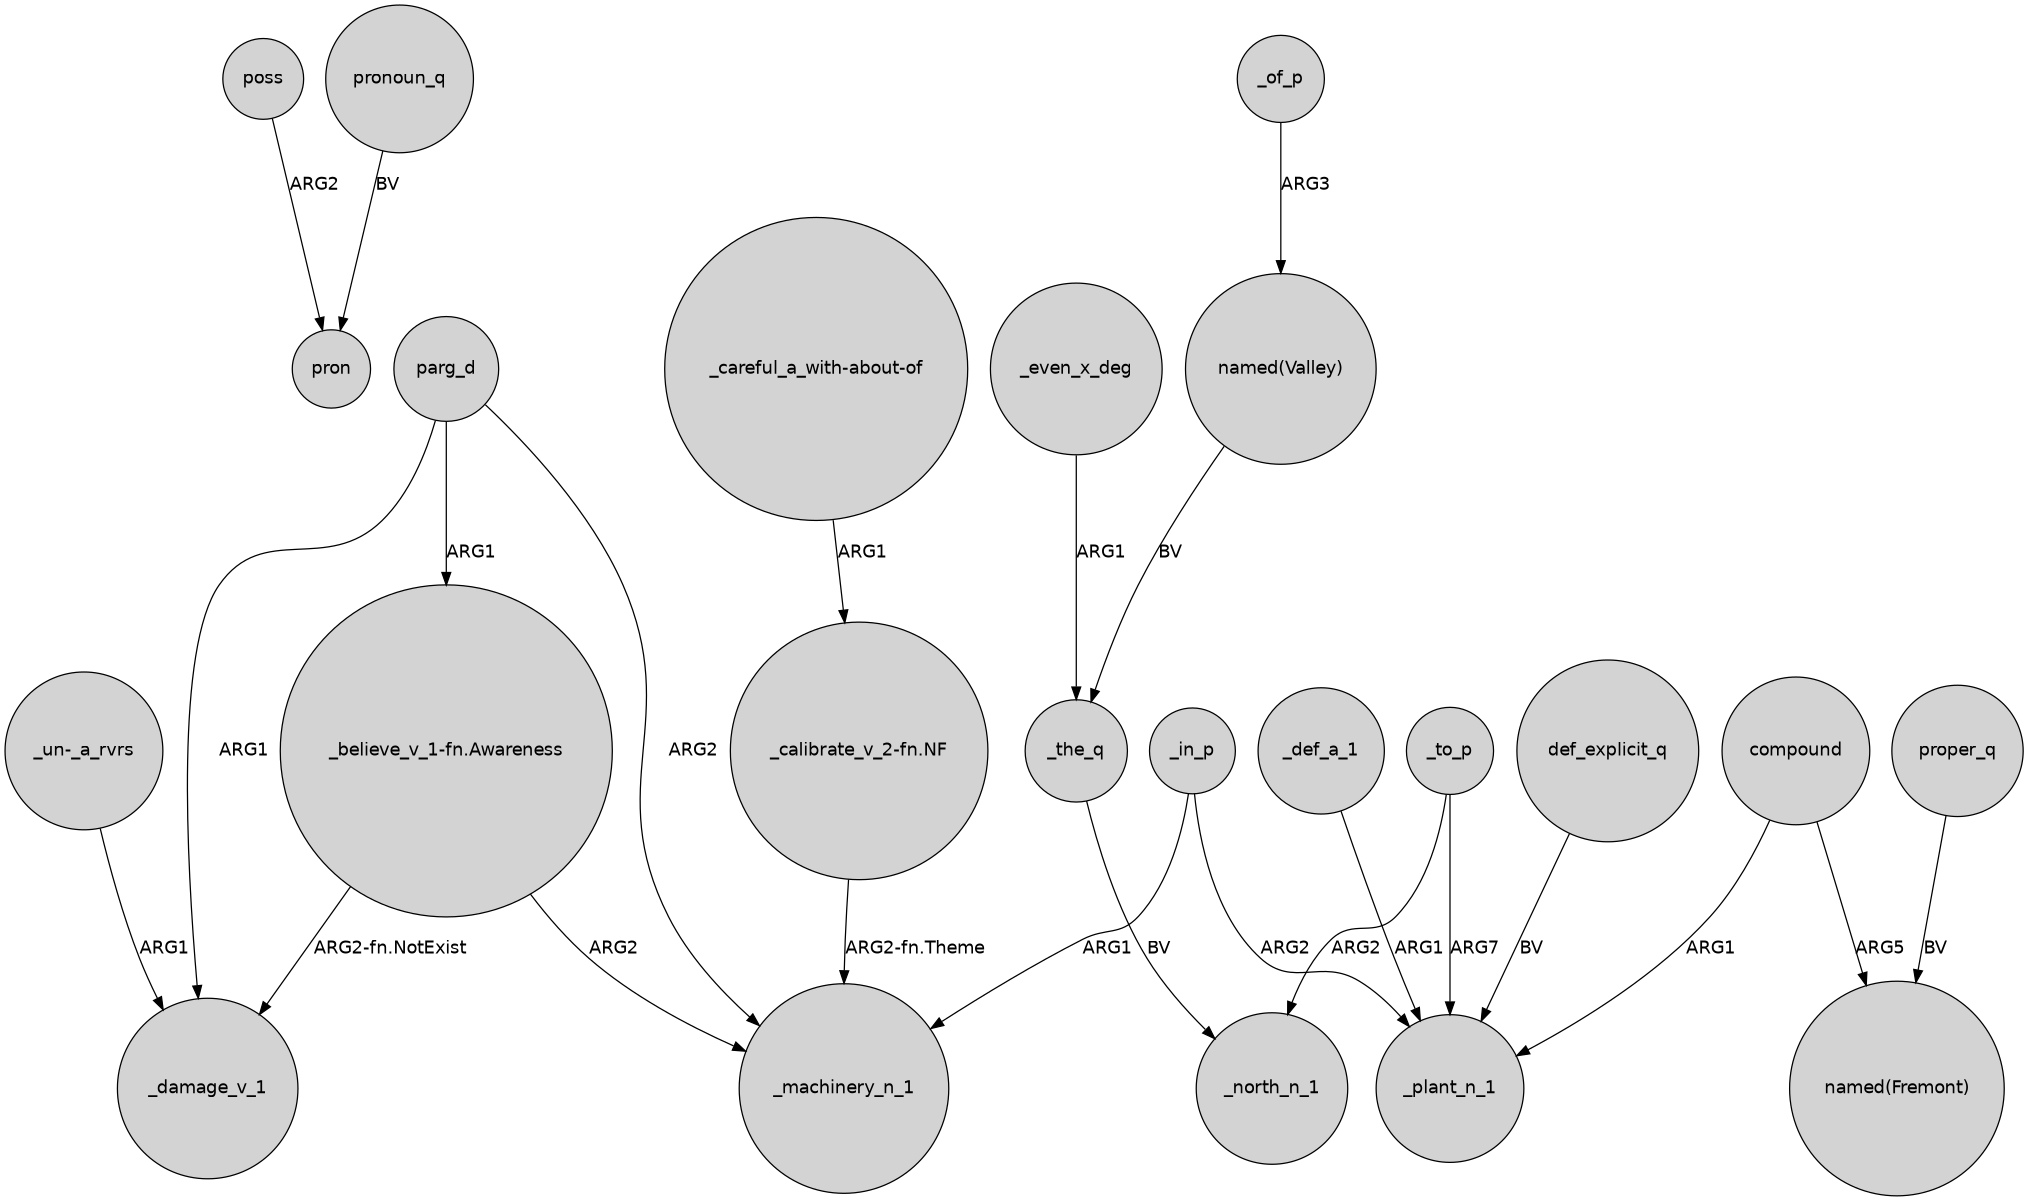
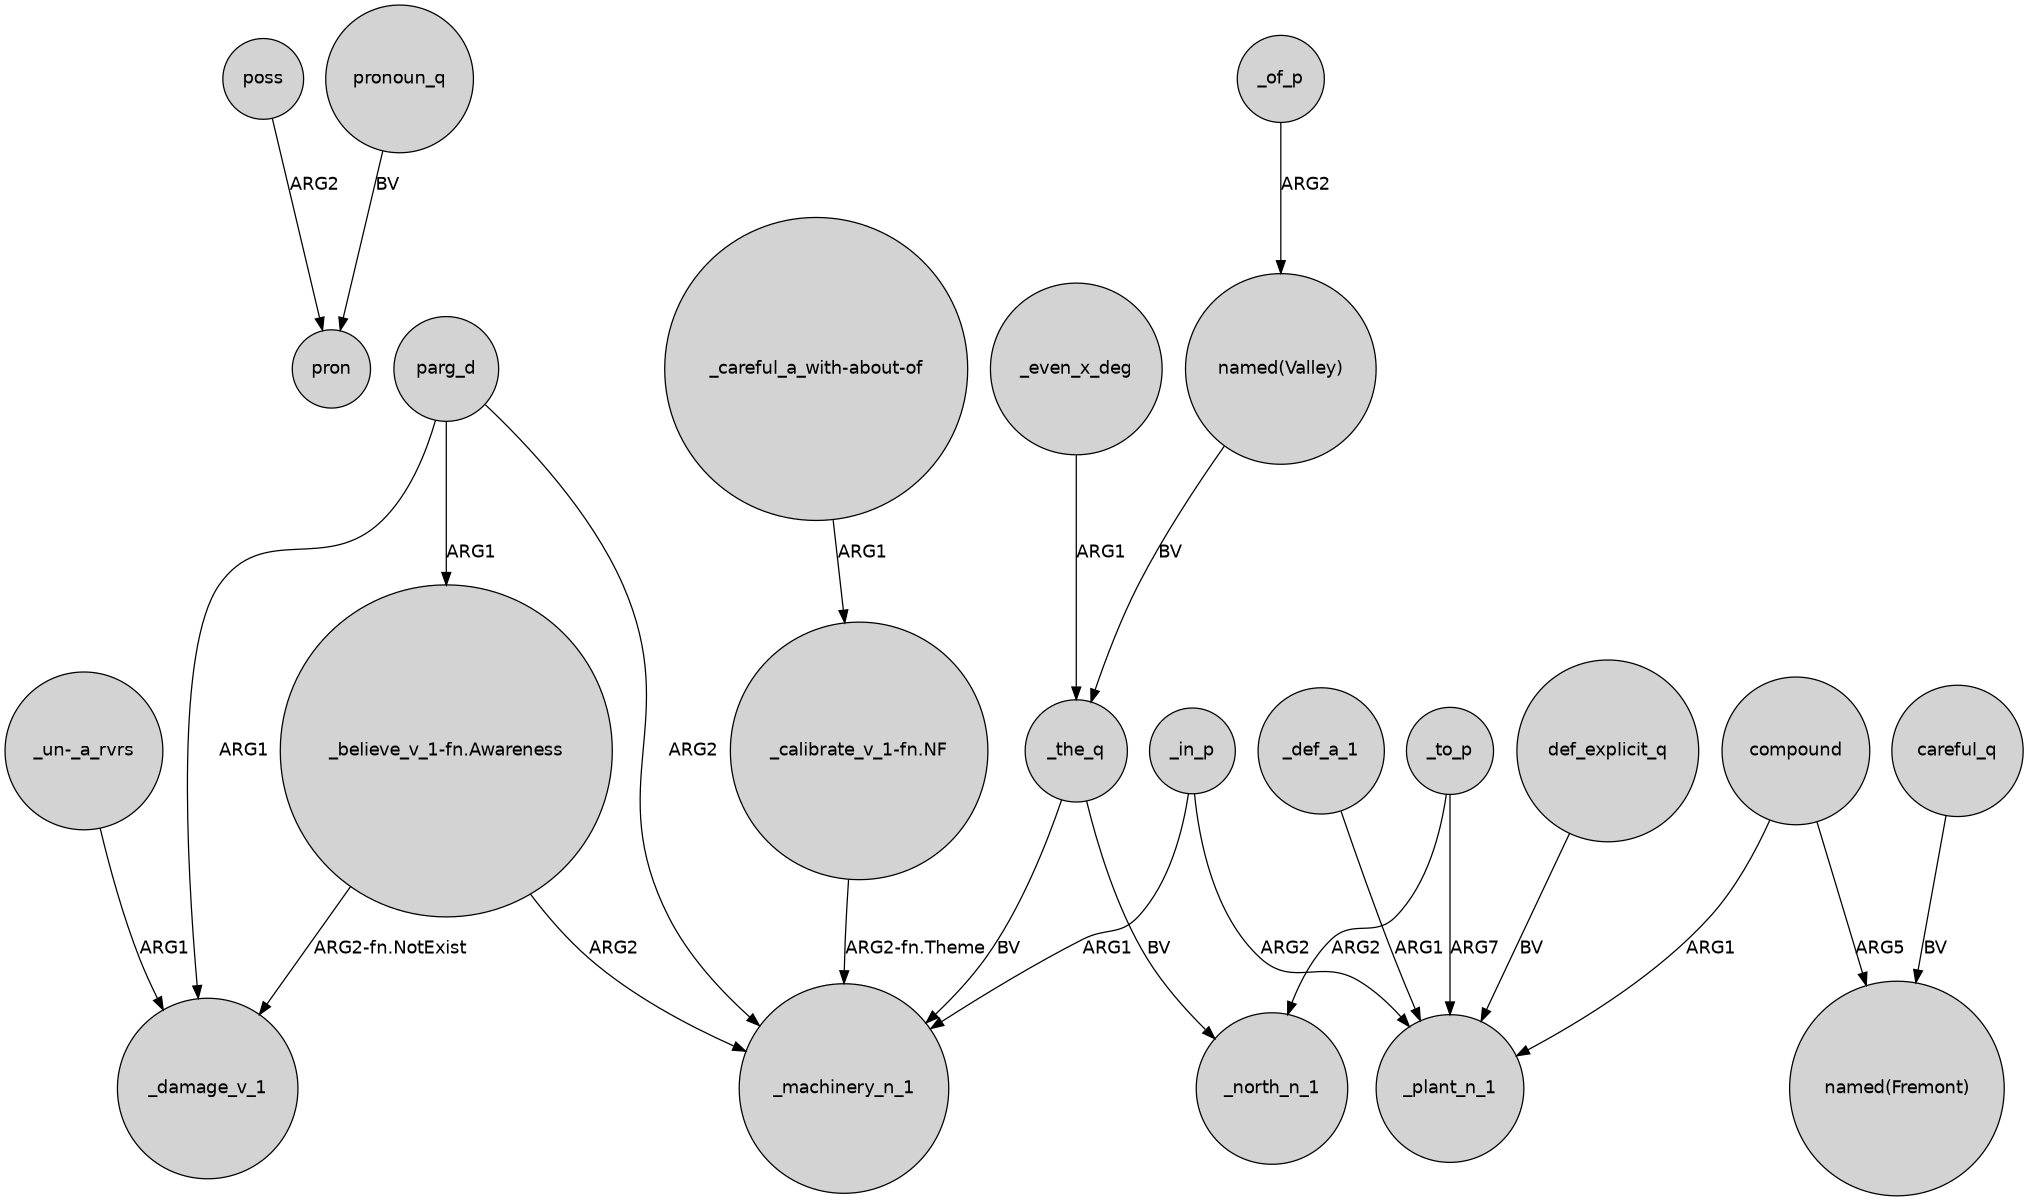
(1306, 185) -> (1306, 185)
(859, 751) -> (859, 751)
(1958, 751) -> (1958, 751)
none -> (1012, 915)
